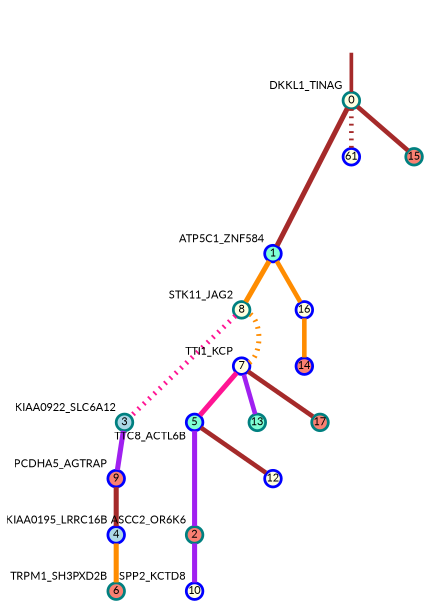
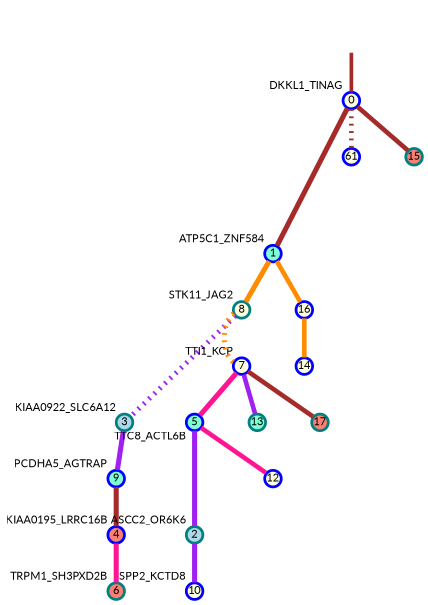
(351, 101) -> (351, 101)
(259, 338) -> (224, 338)
(183, 366) -> (183, 366)
(304, 366) -> (304, 366)
(233, 450) -> (233, 450)
(116, 479) -> (116, 479)
(116, 535) -> (116, 535)
(195, 535) -> (195, 535)
(116, 563) -> (116, 563)
